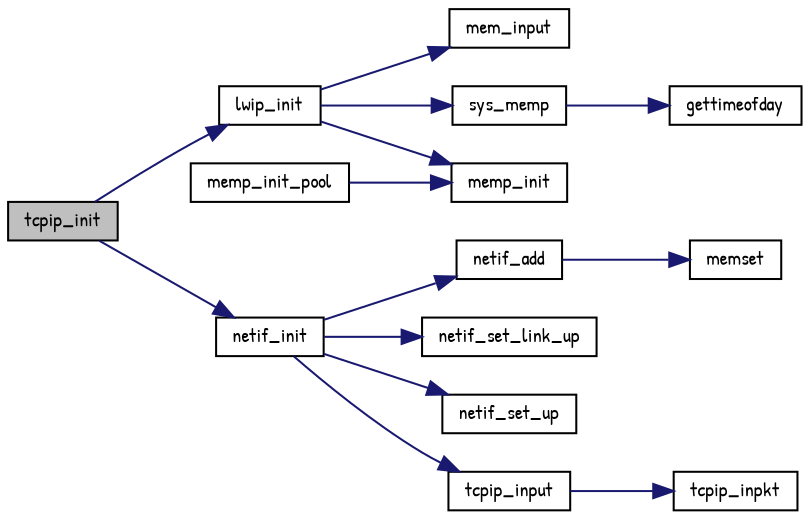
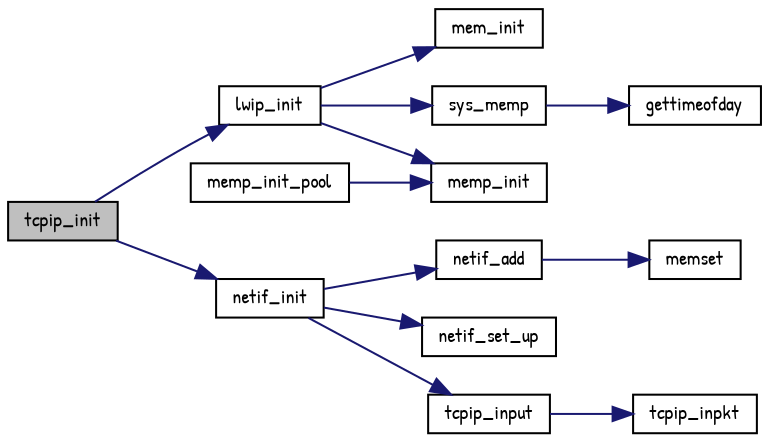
(509, 28) -> (489, 28)
(509, 337) -> none
